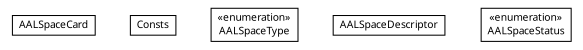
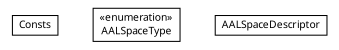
(54, 25) -> none
(526, 25) -> none
